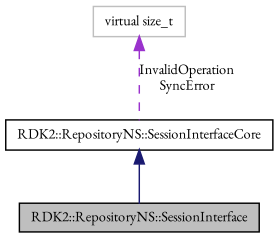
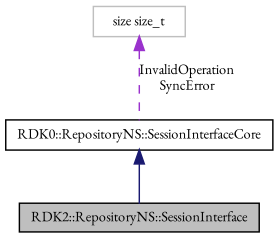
(139, 22) -> (139, 22)
(139, 135) -> (139, 135)
